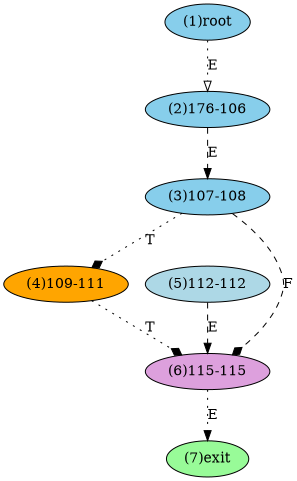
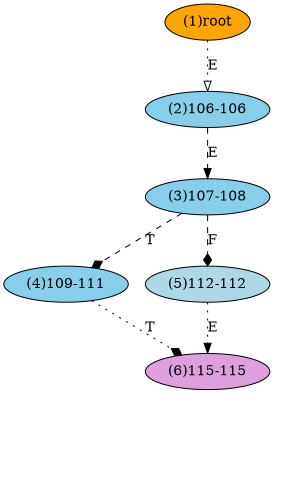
(208, 22) -> (208, 22)
(208, 109) -> (208, 109)
(142, 237) -> (142, 237)
(283, 278) -> (208, 234)
(66, 284) -> (66, 284)
(208, 323) -> (208, 323)
(208, 459) -> none
